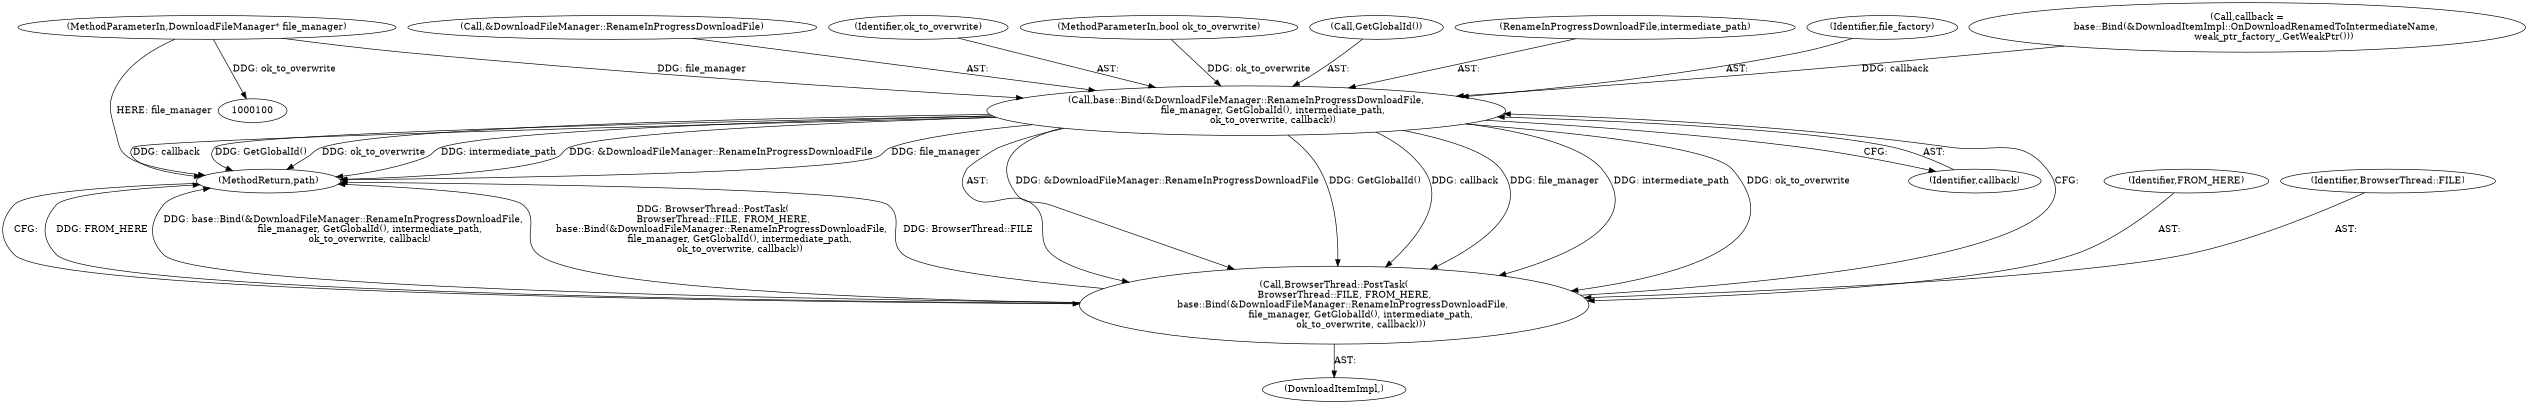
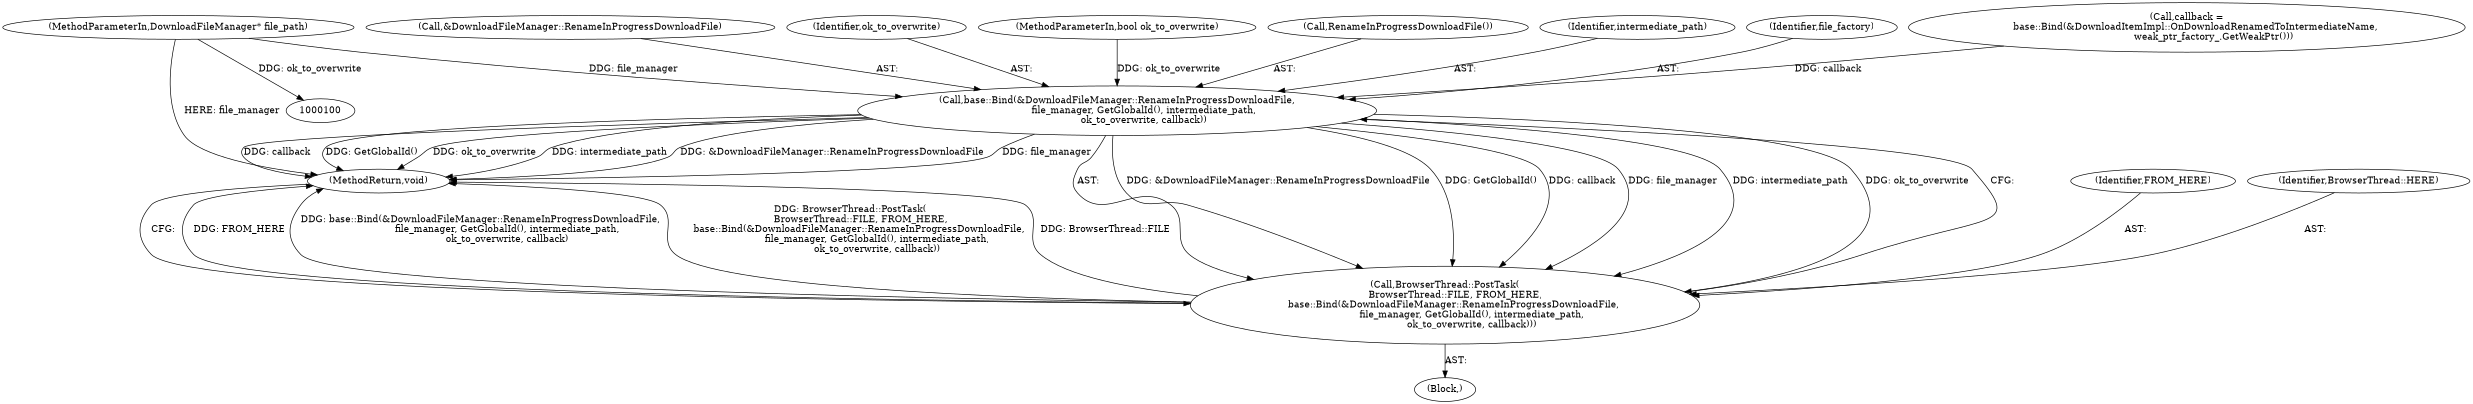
(207, 27) -> (178, 27)
(1376, 27) -> (1398, 27)
(1625, 27) -> (1637, 27)
(269, 181) -> (379, 181)
(1975, 181) -> none
(2388, 181) -> (2359, 181)
(1334, 390) -> (1445, 390)
